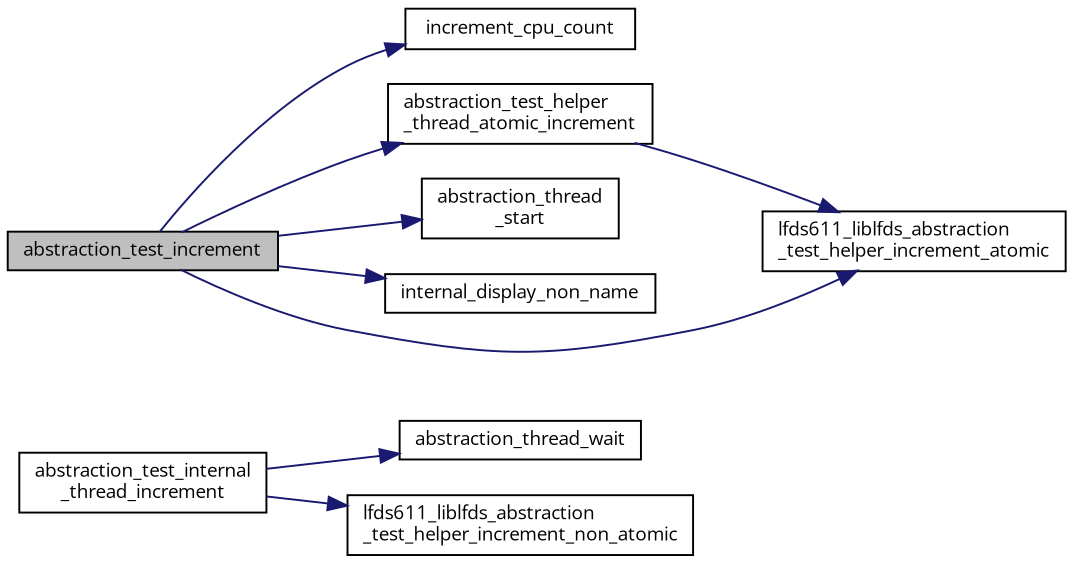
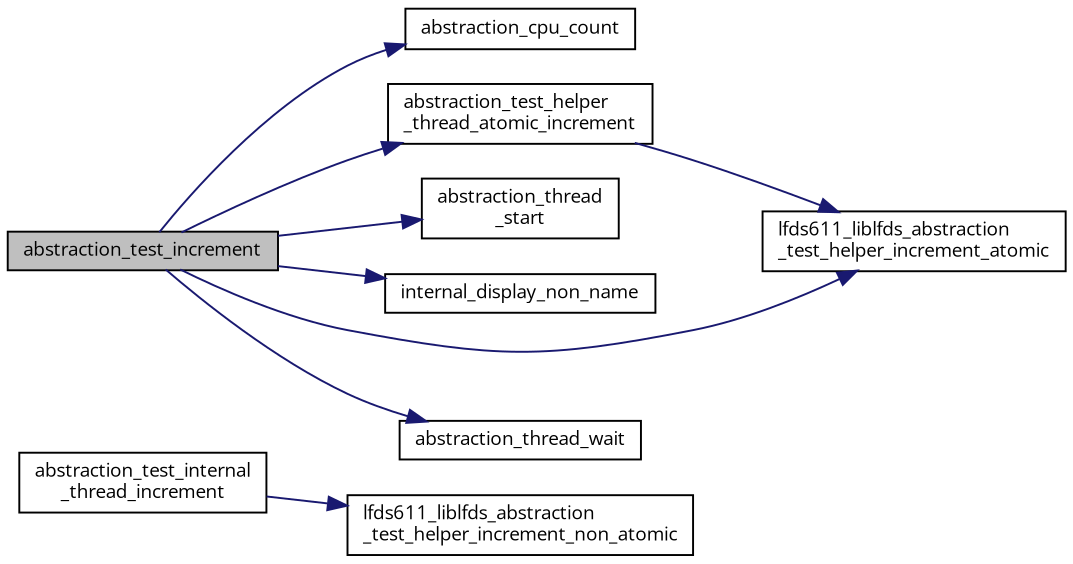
(520, 29) -> (520, 29)
(323, 462) -> (280, 355)
